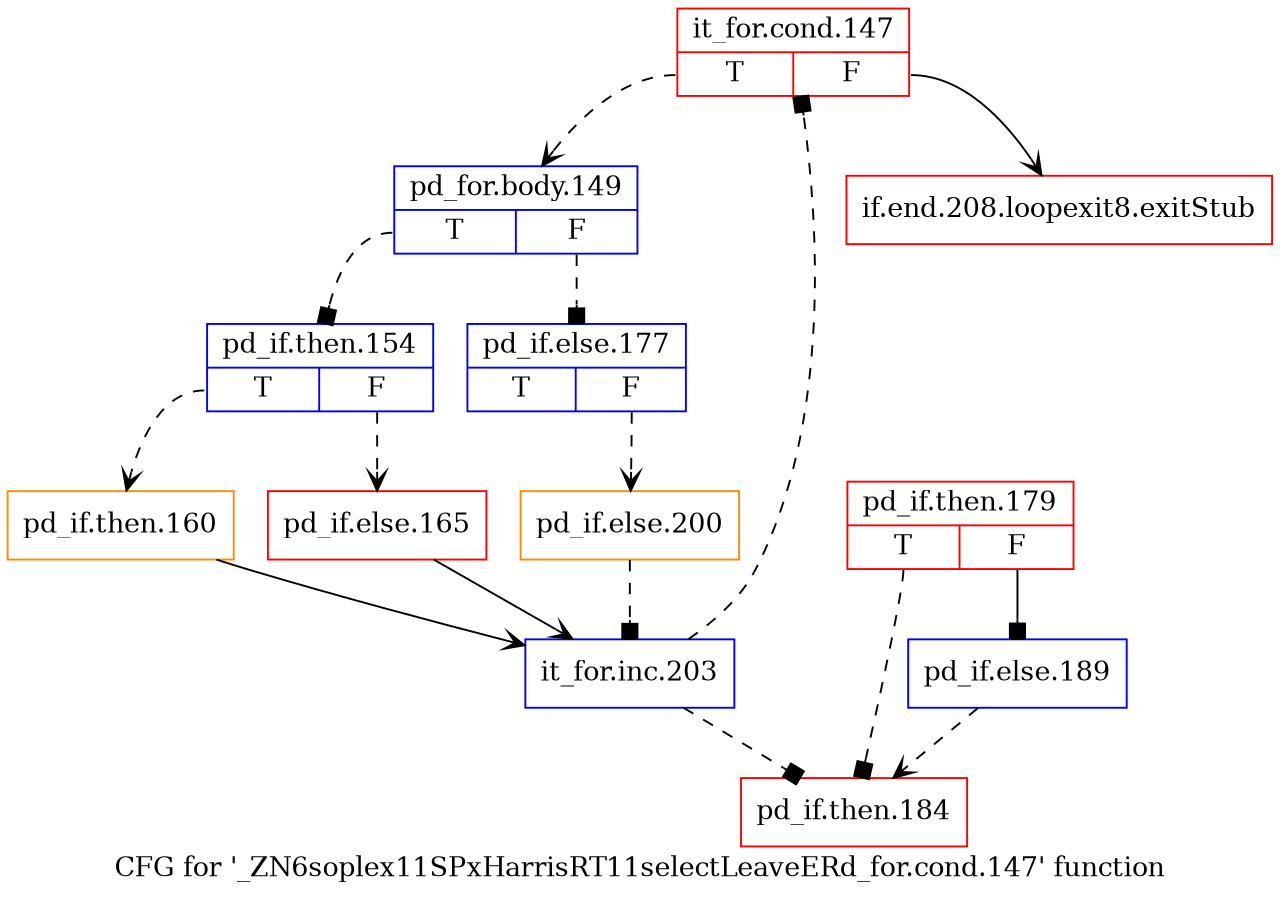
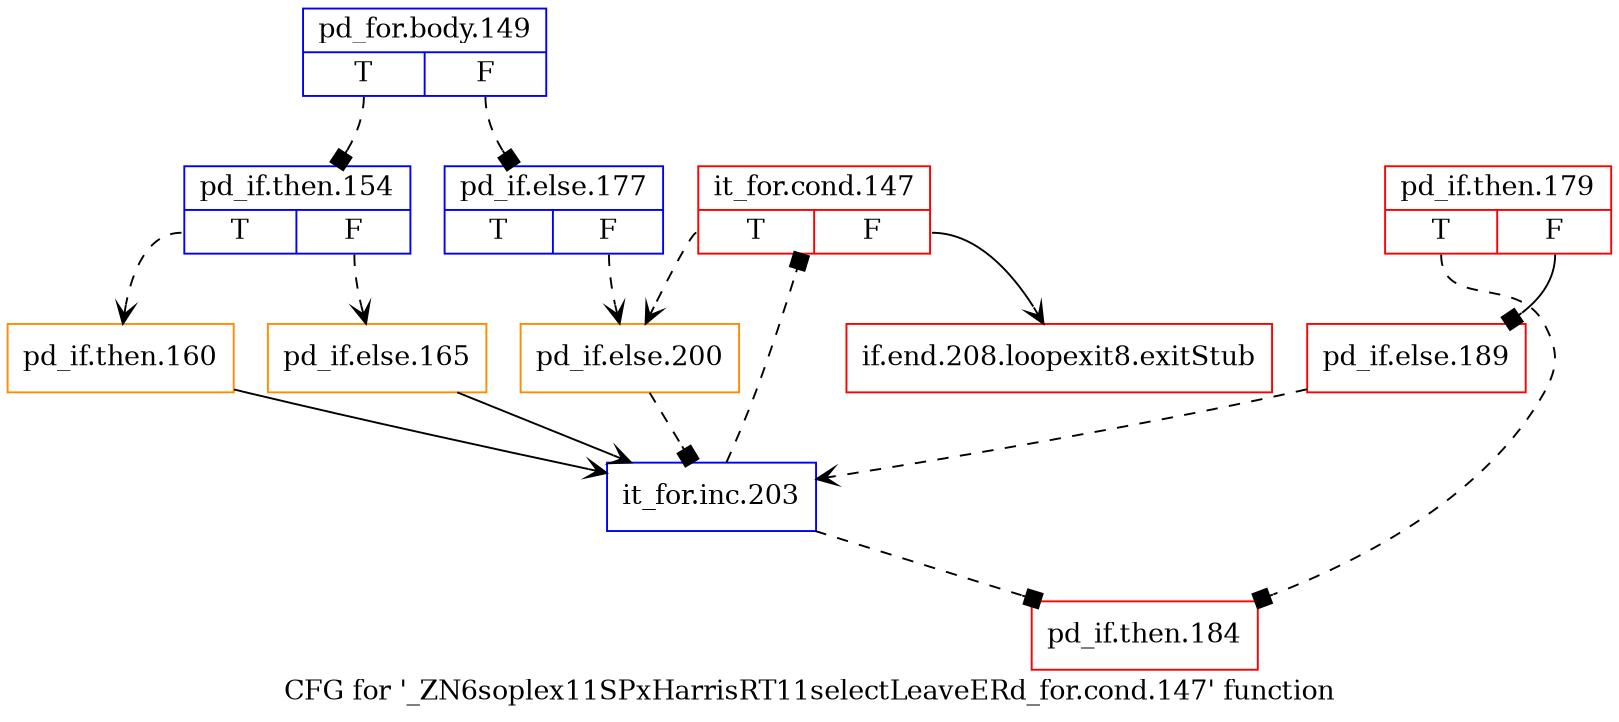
(607, 99) -> (674, 269)
(377, 525) -> (377, 358)
(1017, 674) -> (1416, 358)
(943, 737) -> (1072, 436)
